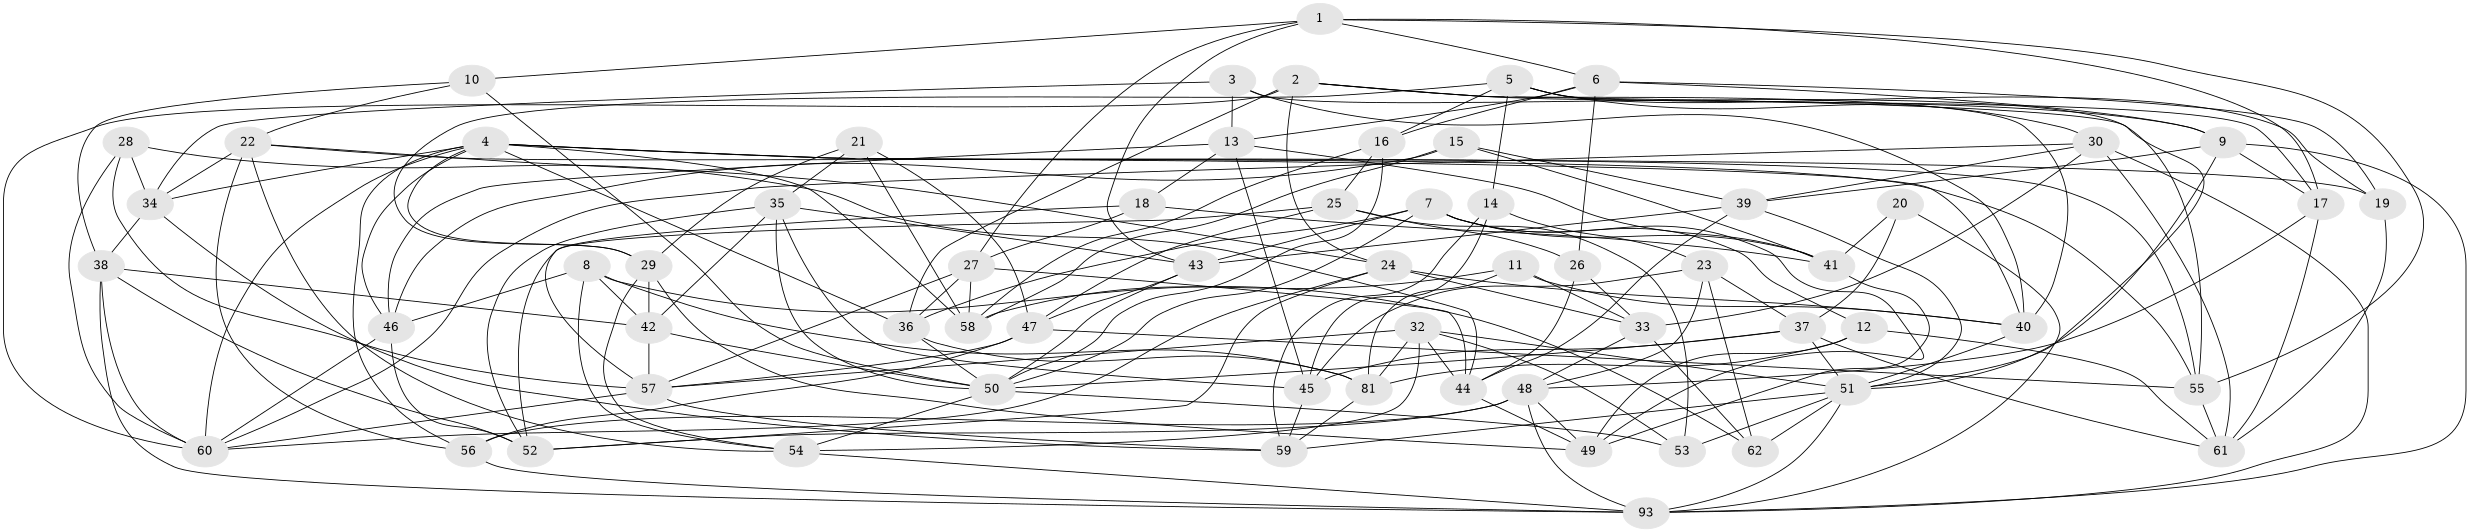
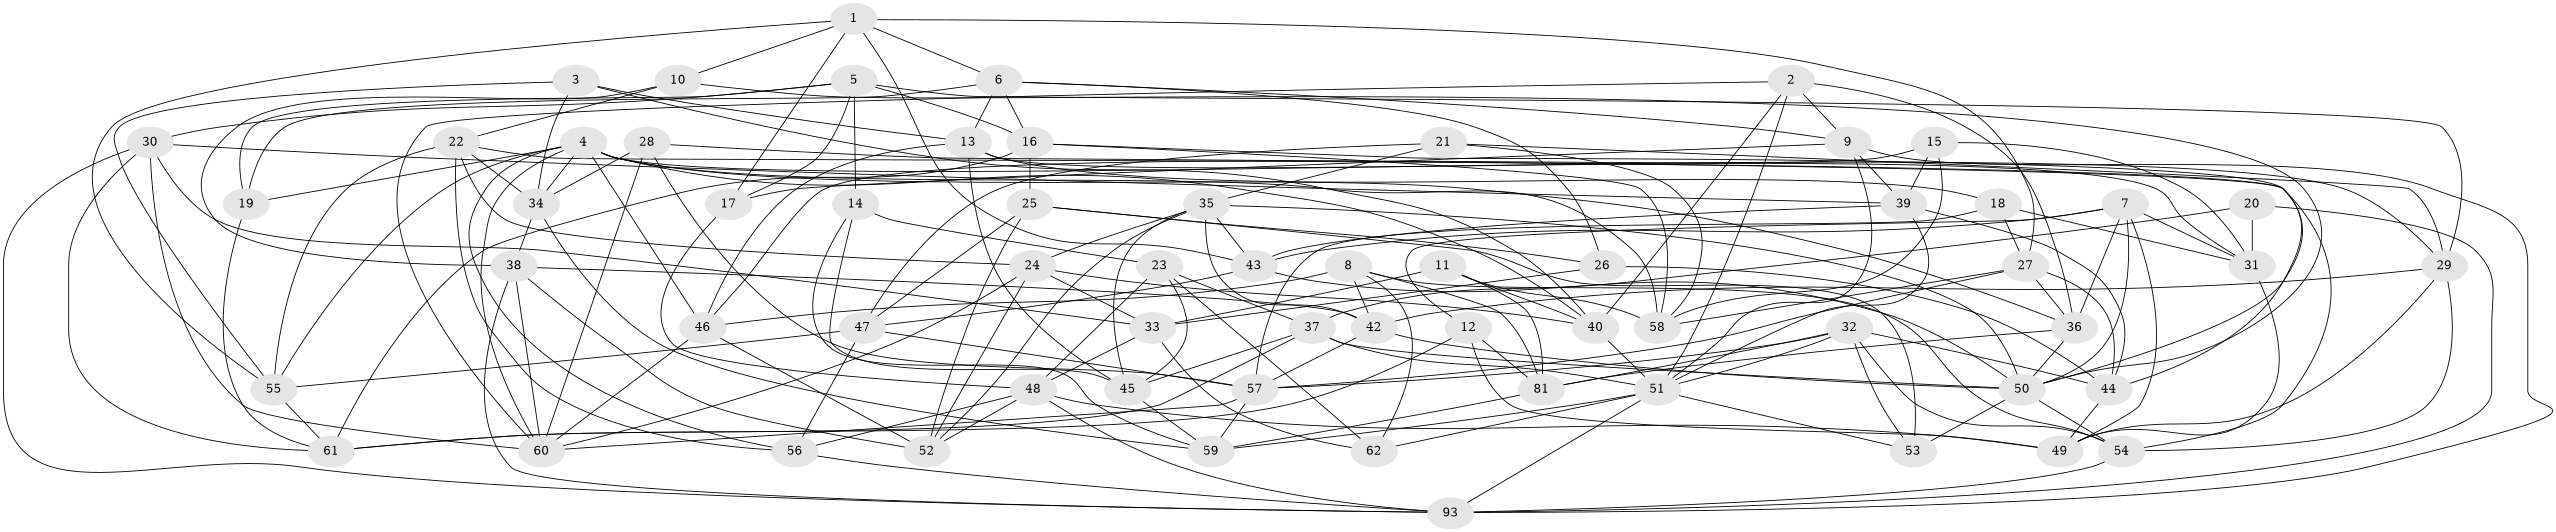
(1295, 202) -> (1118, 233)
(1832, 266) -> (2252, 266)
(2287, 334) -> (647, 201)
